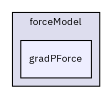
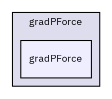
(56, 22) -> (56, 22)
